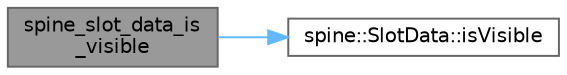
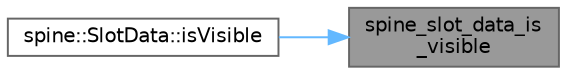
(243, 37) -> (304, 37)
